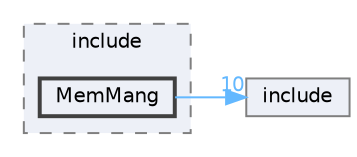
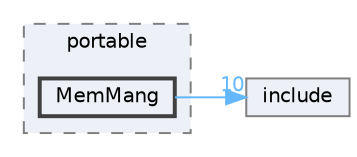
(107, 43) -> (107, 43)
